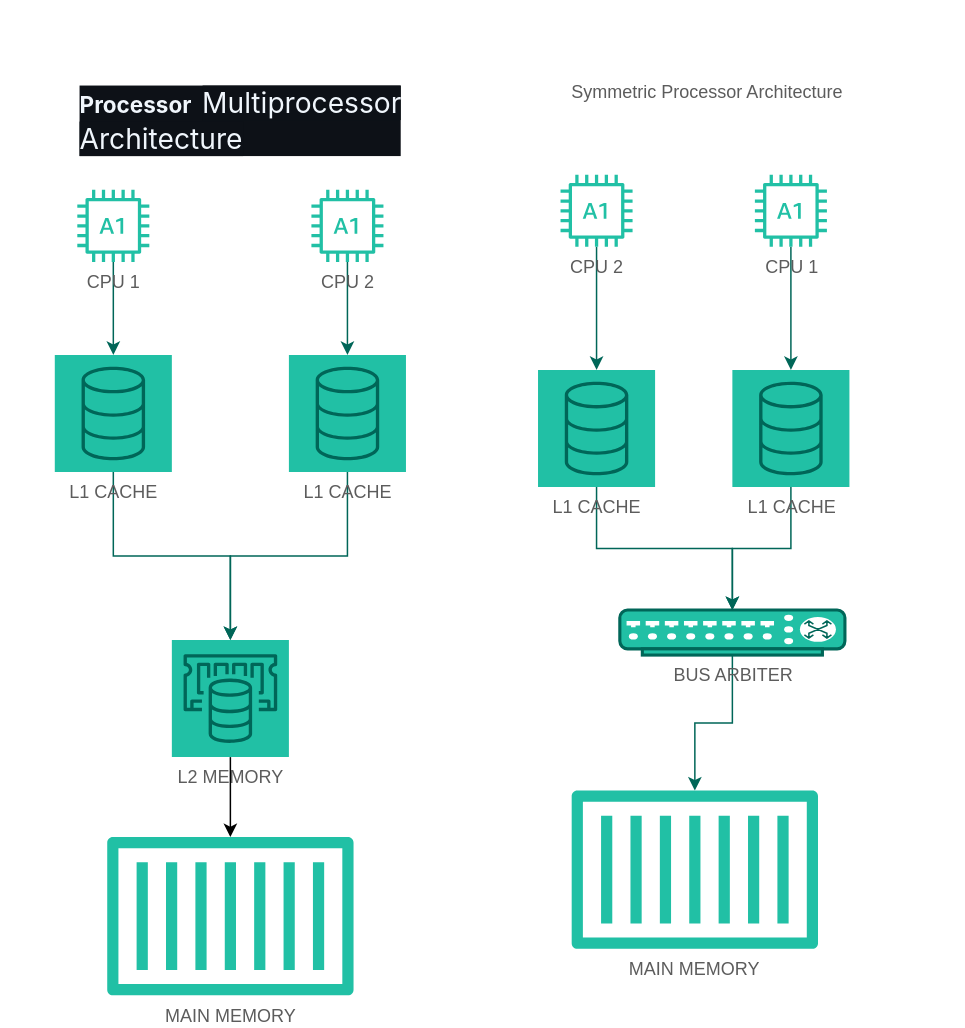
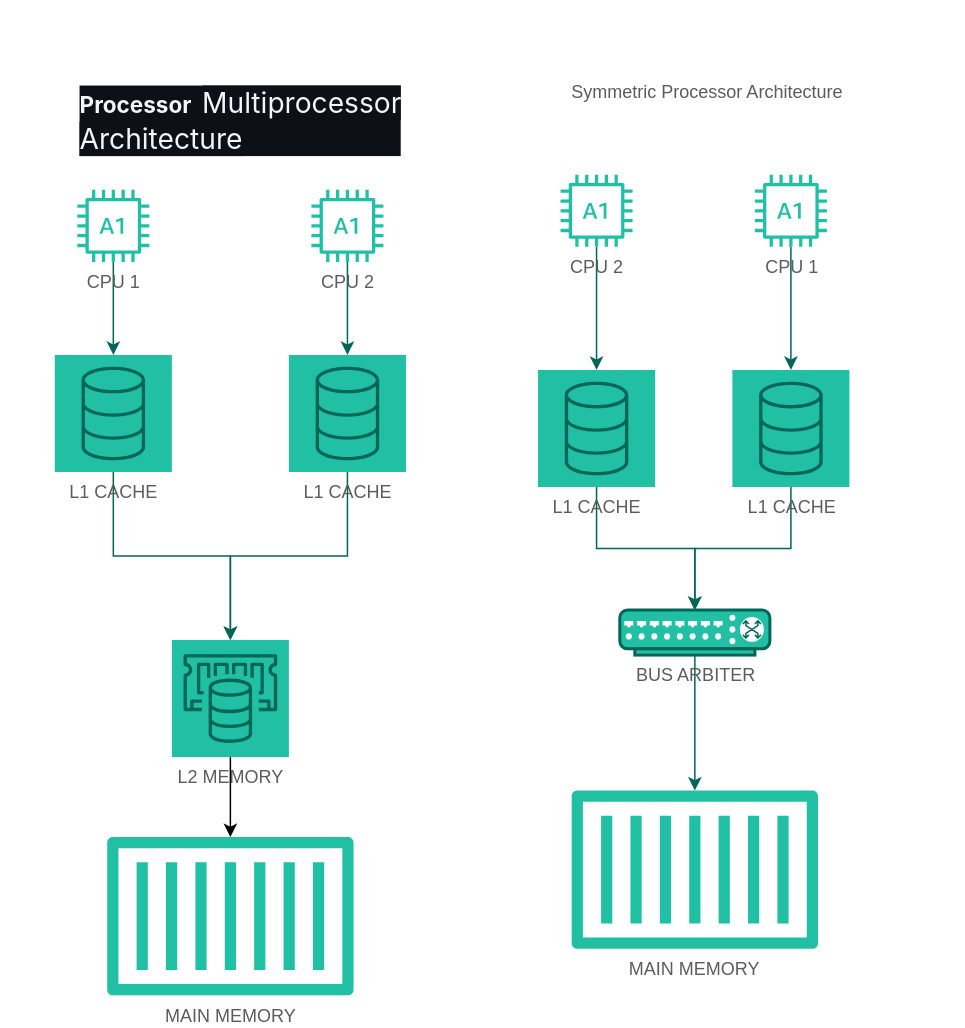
(732, 632) -> (695, 632)
